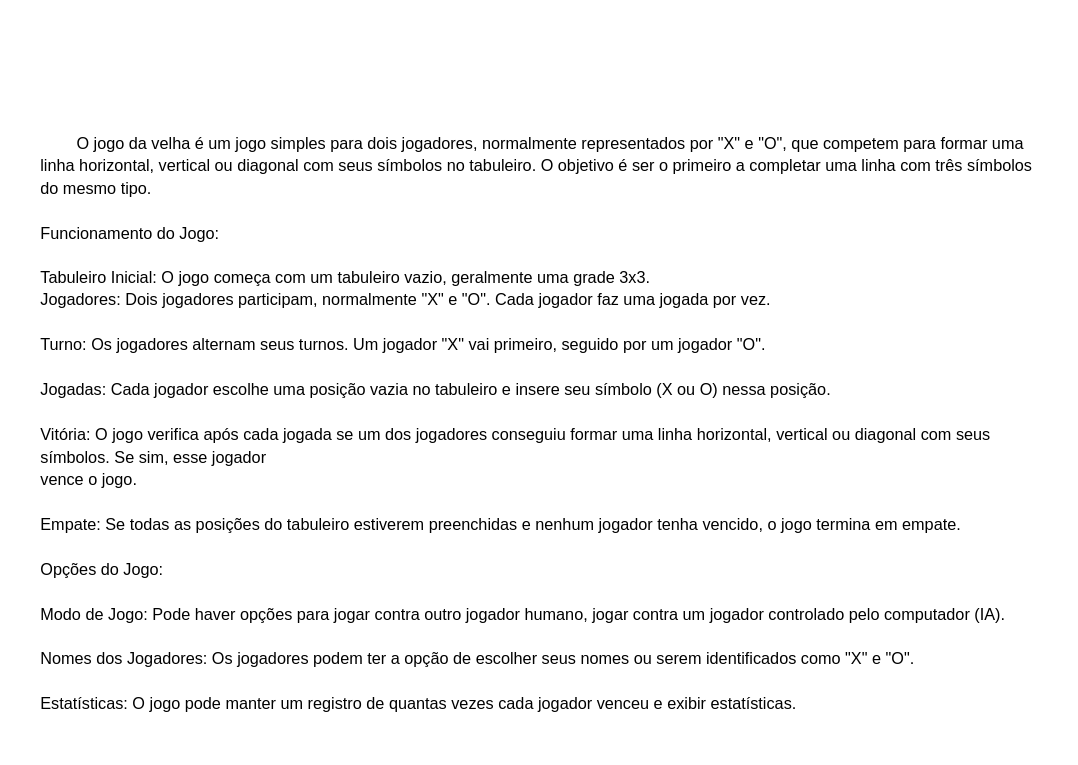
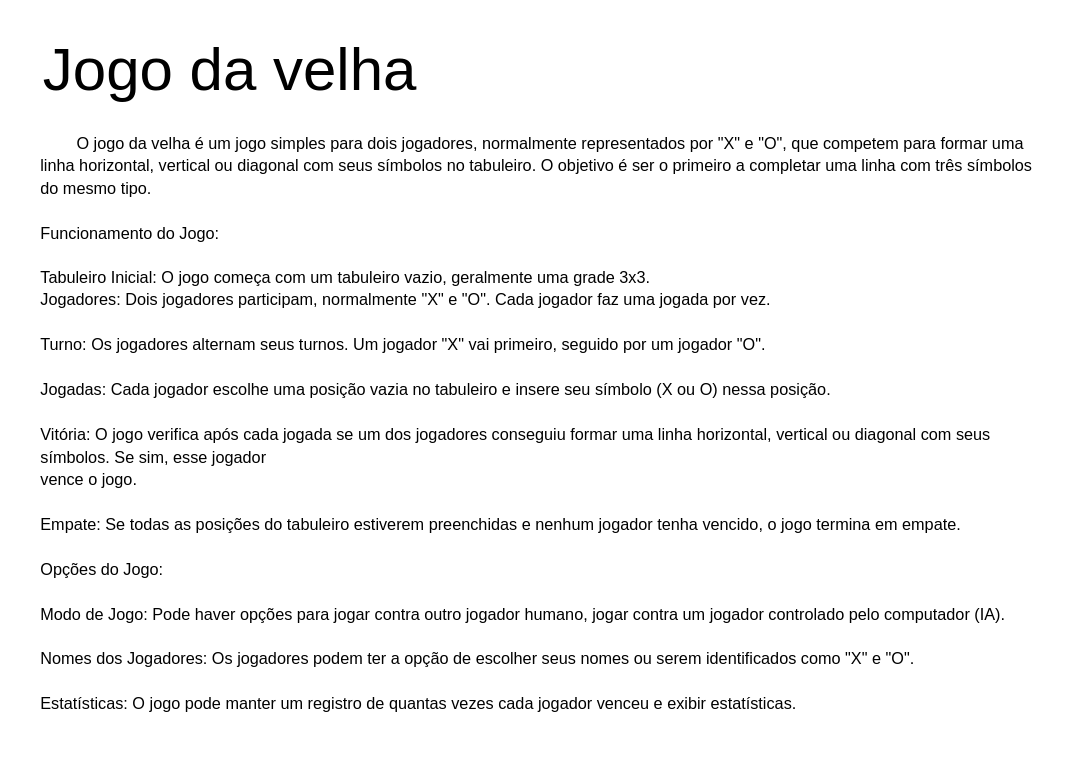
none -> (229, 69)
